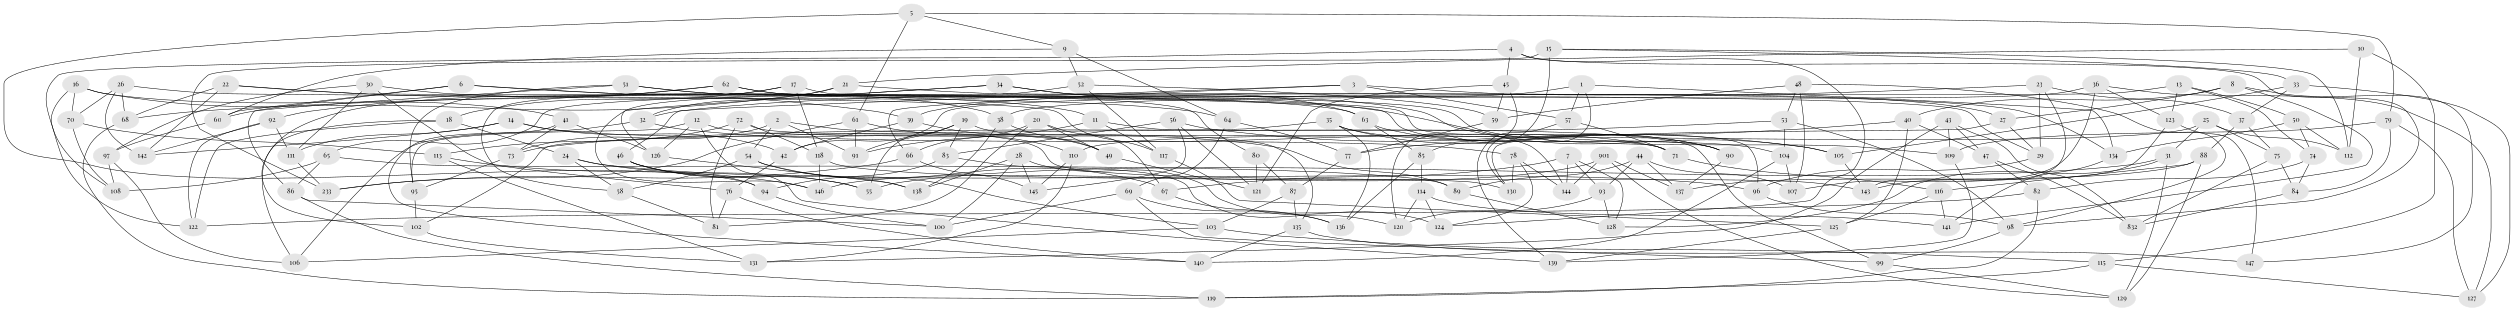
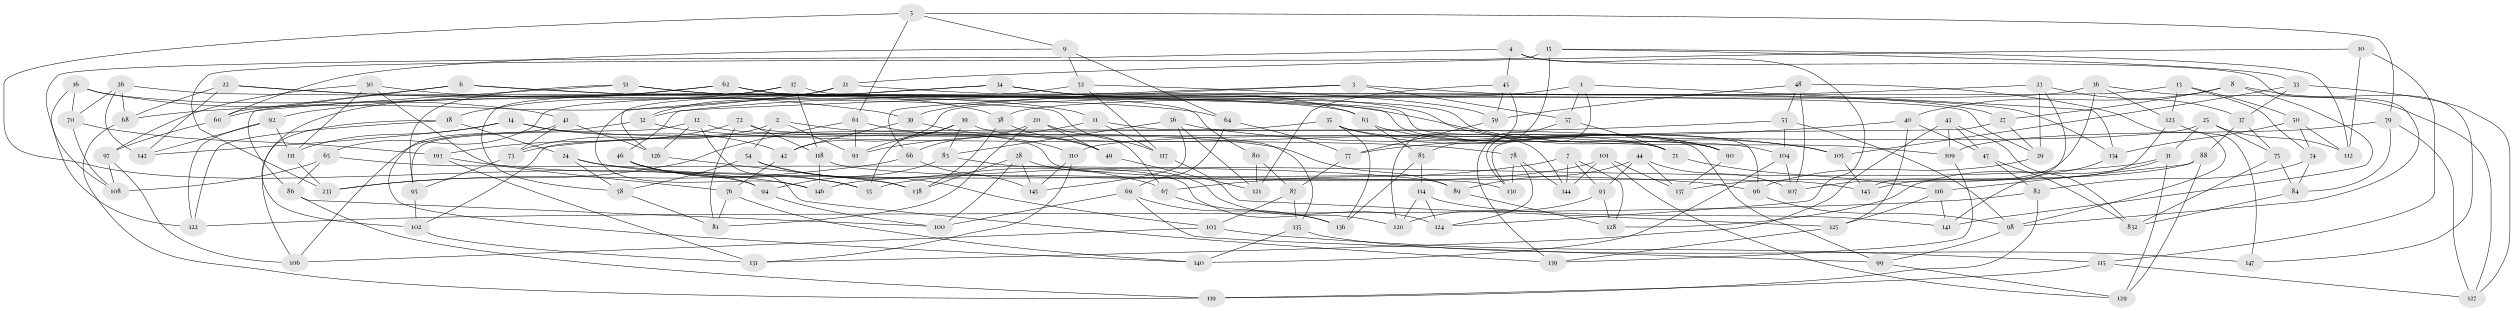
(438, 156) -> (438, 156)
(1604, 156) -> (1604, 156)
